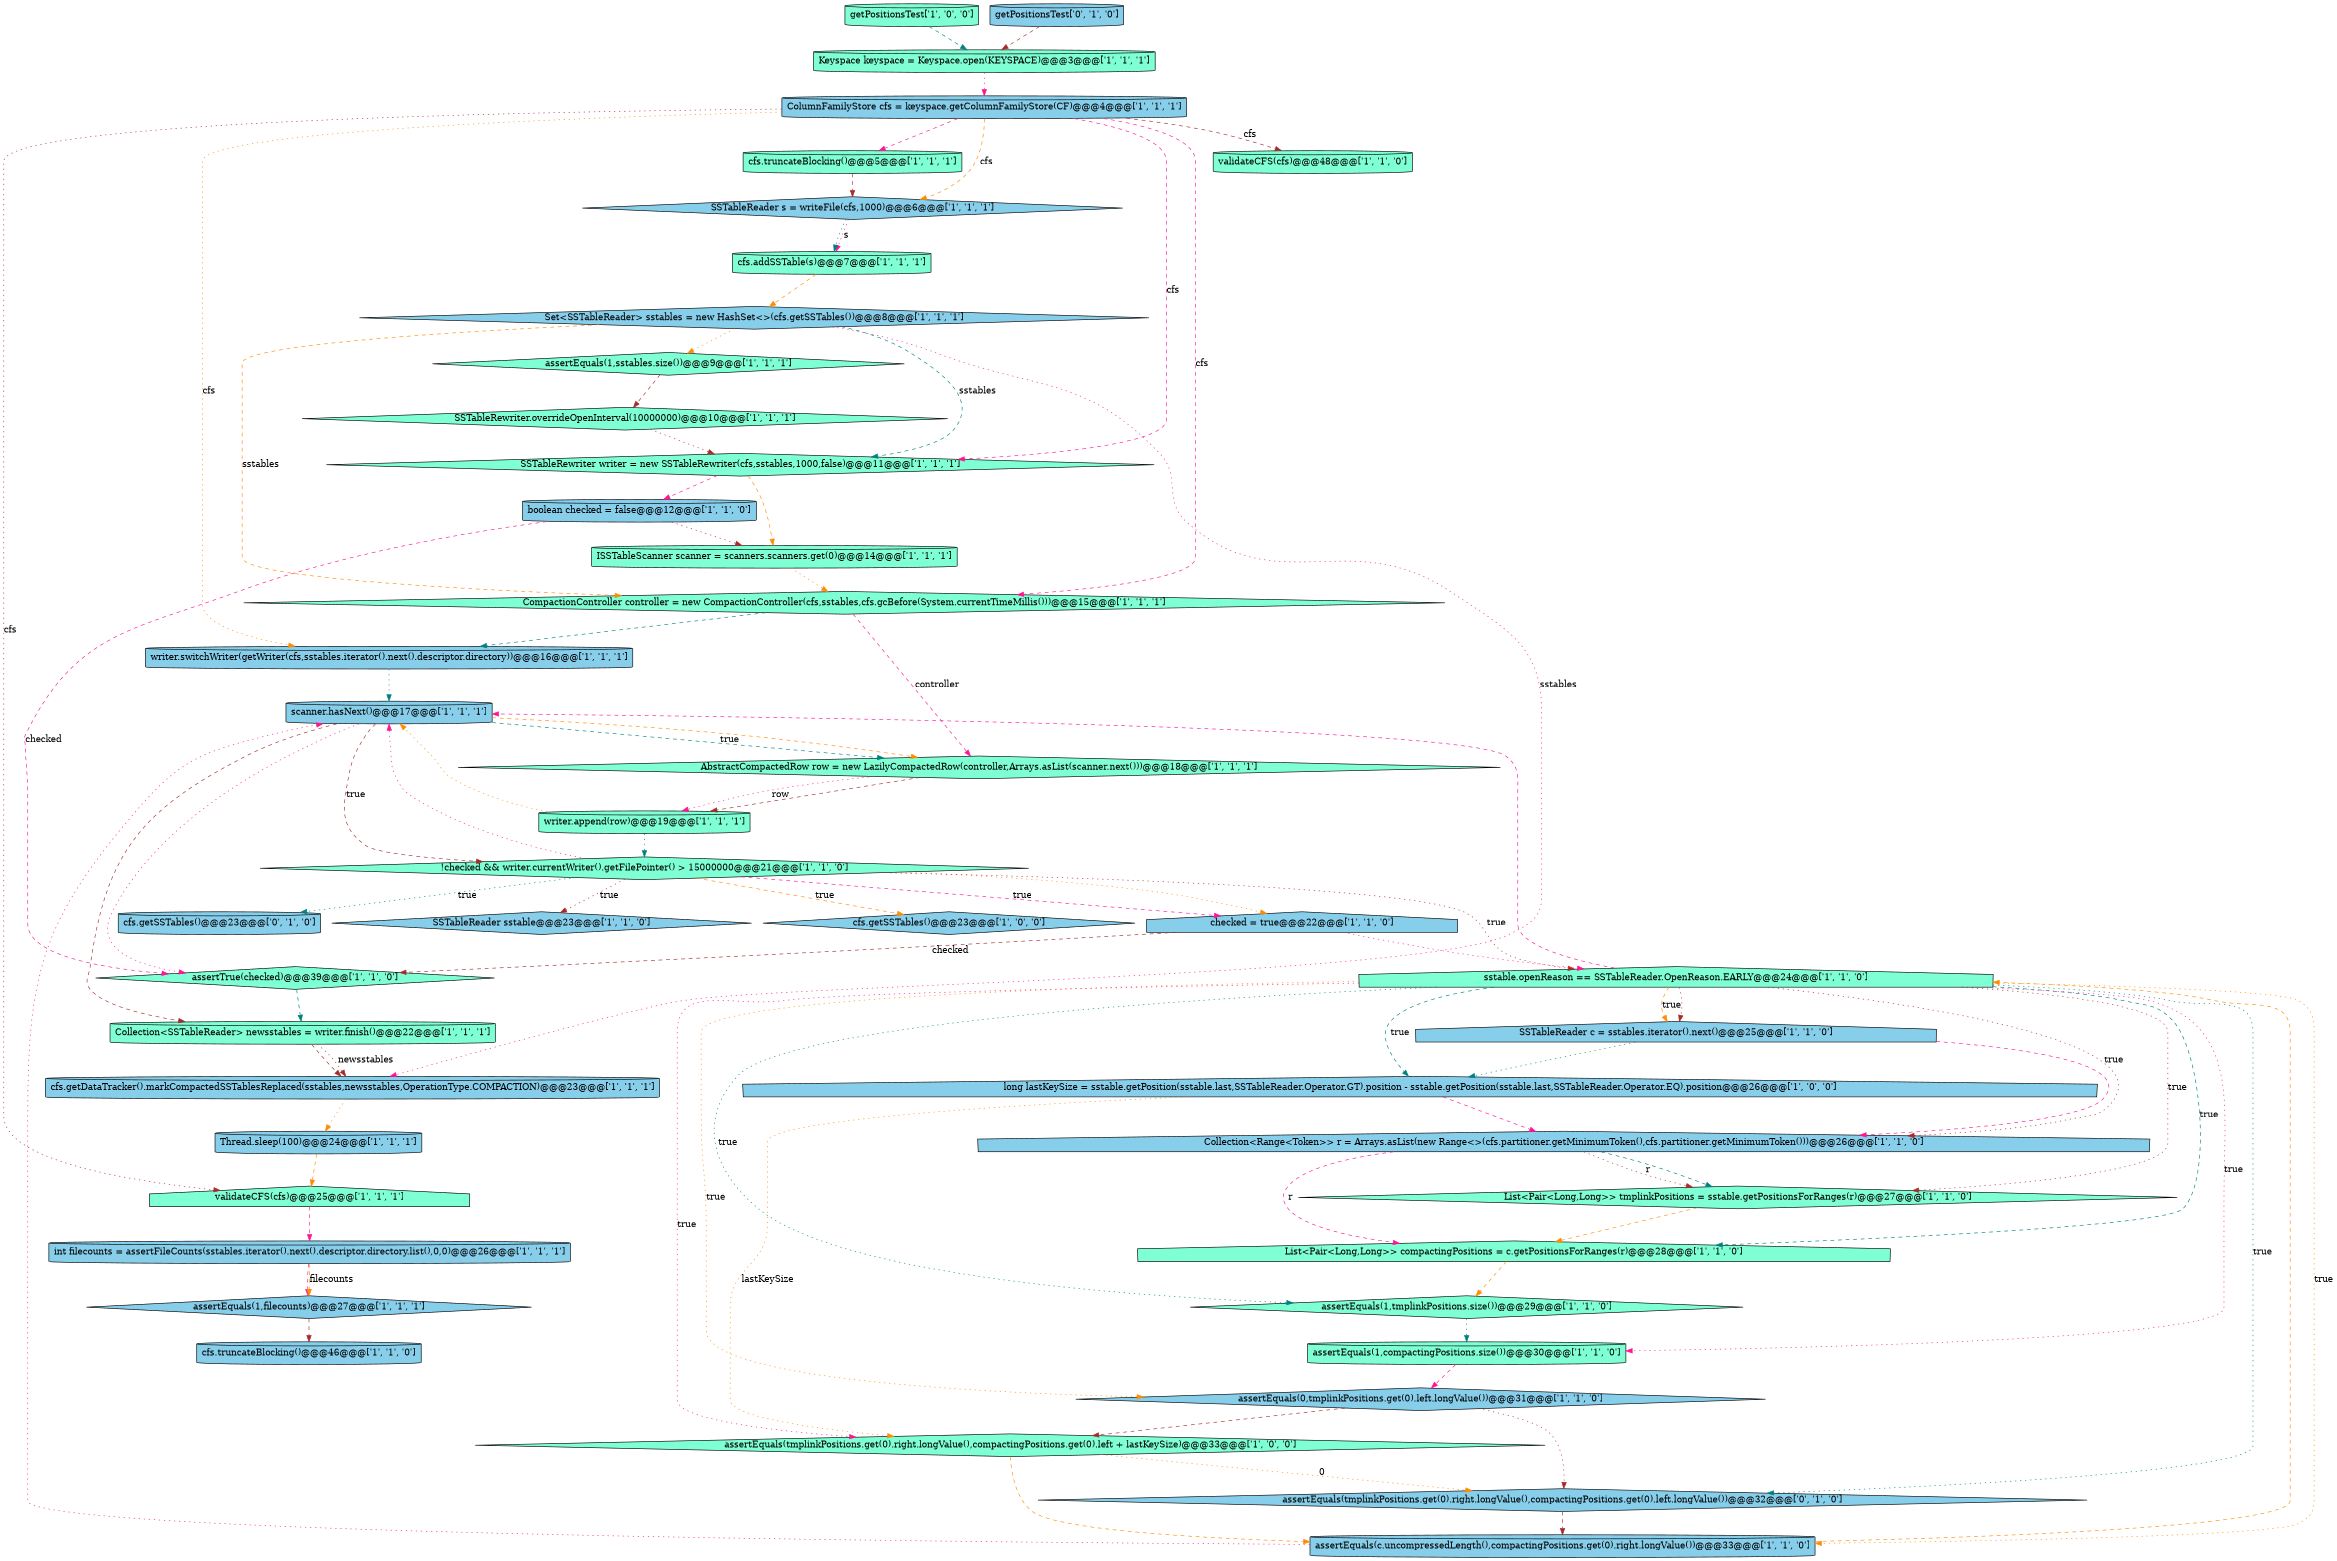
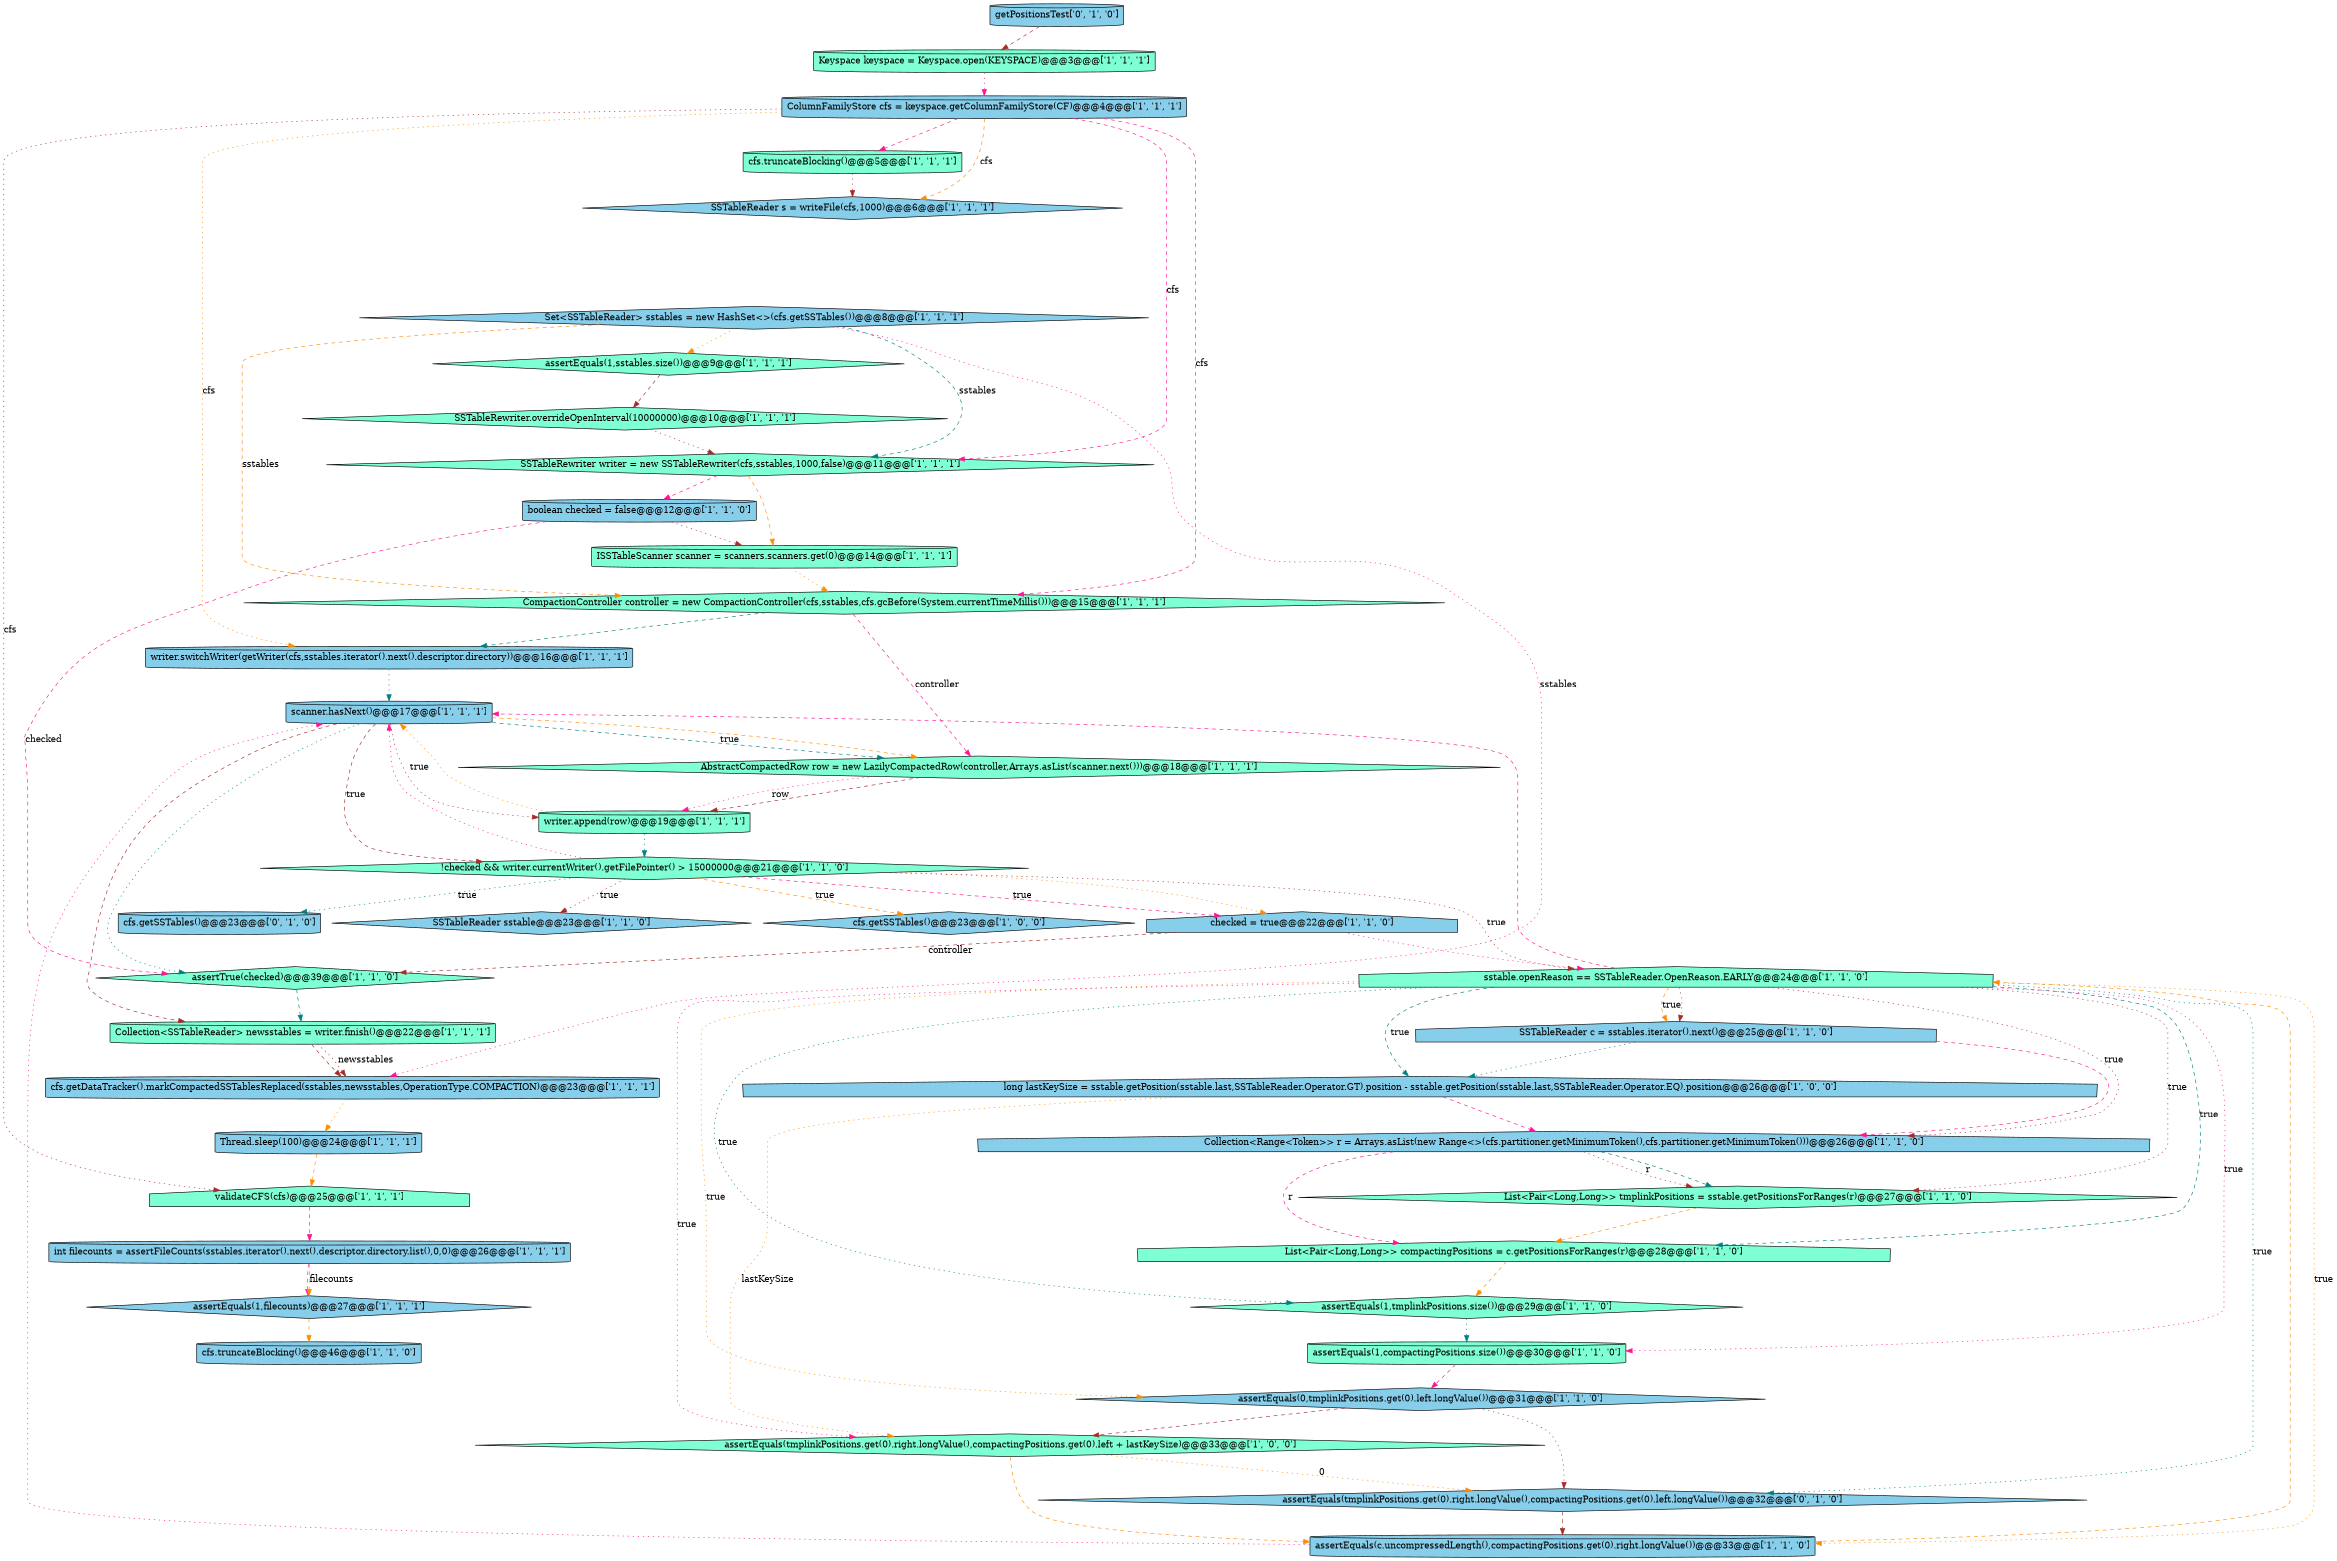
(912, 15) -> none
(1313, 162) -> none
(853, 182) -> (853, 182)
(832, 263) -> none
none -> (438, 802)
(177, 831) -> (177, 831)
(950, 951) -> (950, 951)
(309, 1327) -> (309, 1327)
